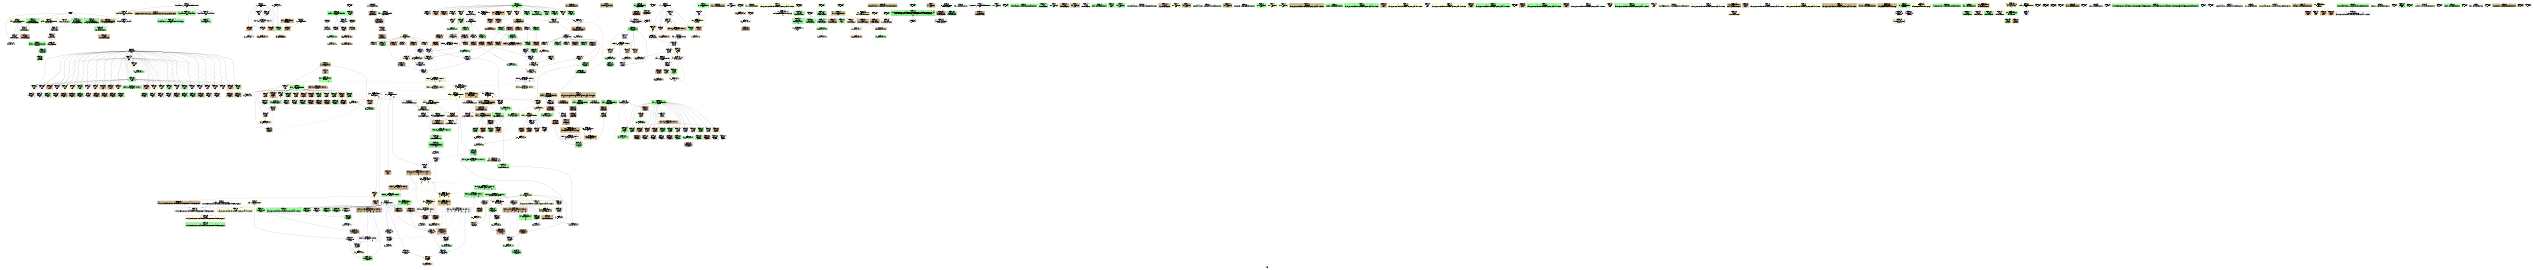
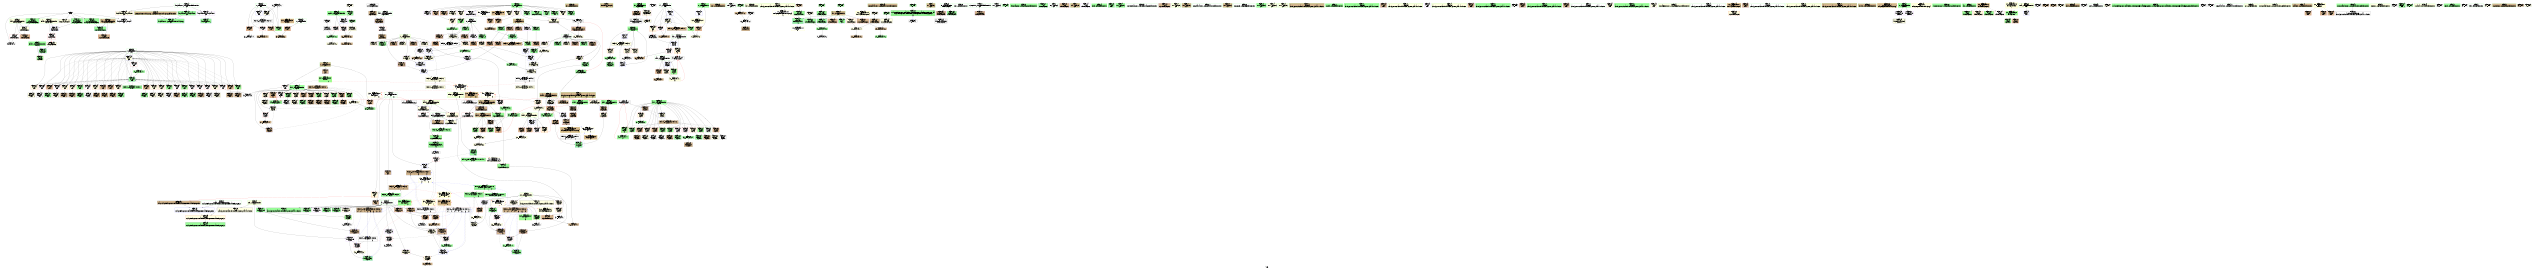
(2316, 13) -> none
(810, 22) -> (810, 22)
(482, 44) -> (482, 44)
(551, 58) -> none
